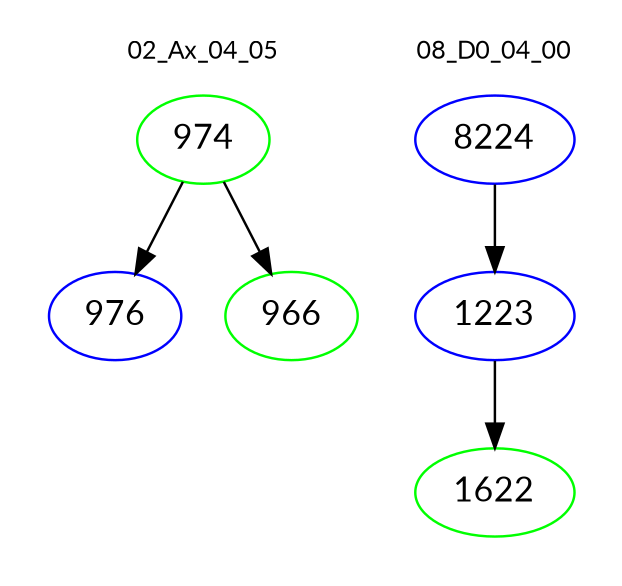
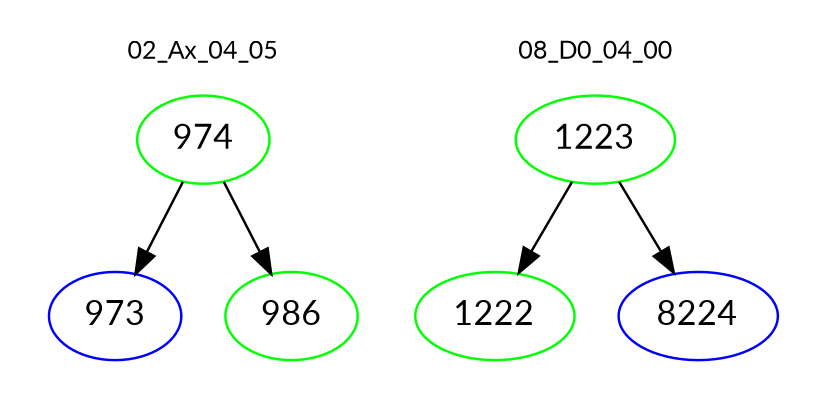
(495, 216) -> (640, 217)
(115, 316) -> (115, 316)
(292, 316) -> (292, 316)
(495, 316) -> (595, 140)
(495, 492) -> (495, 316)
